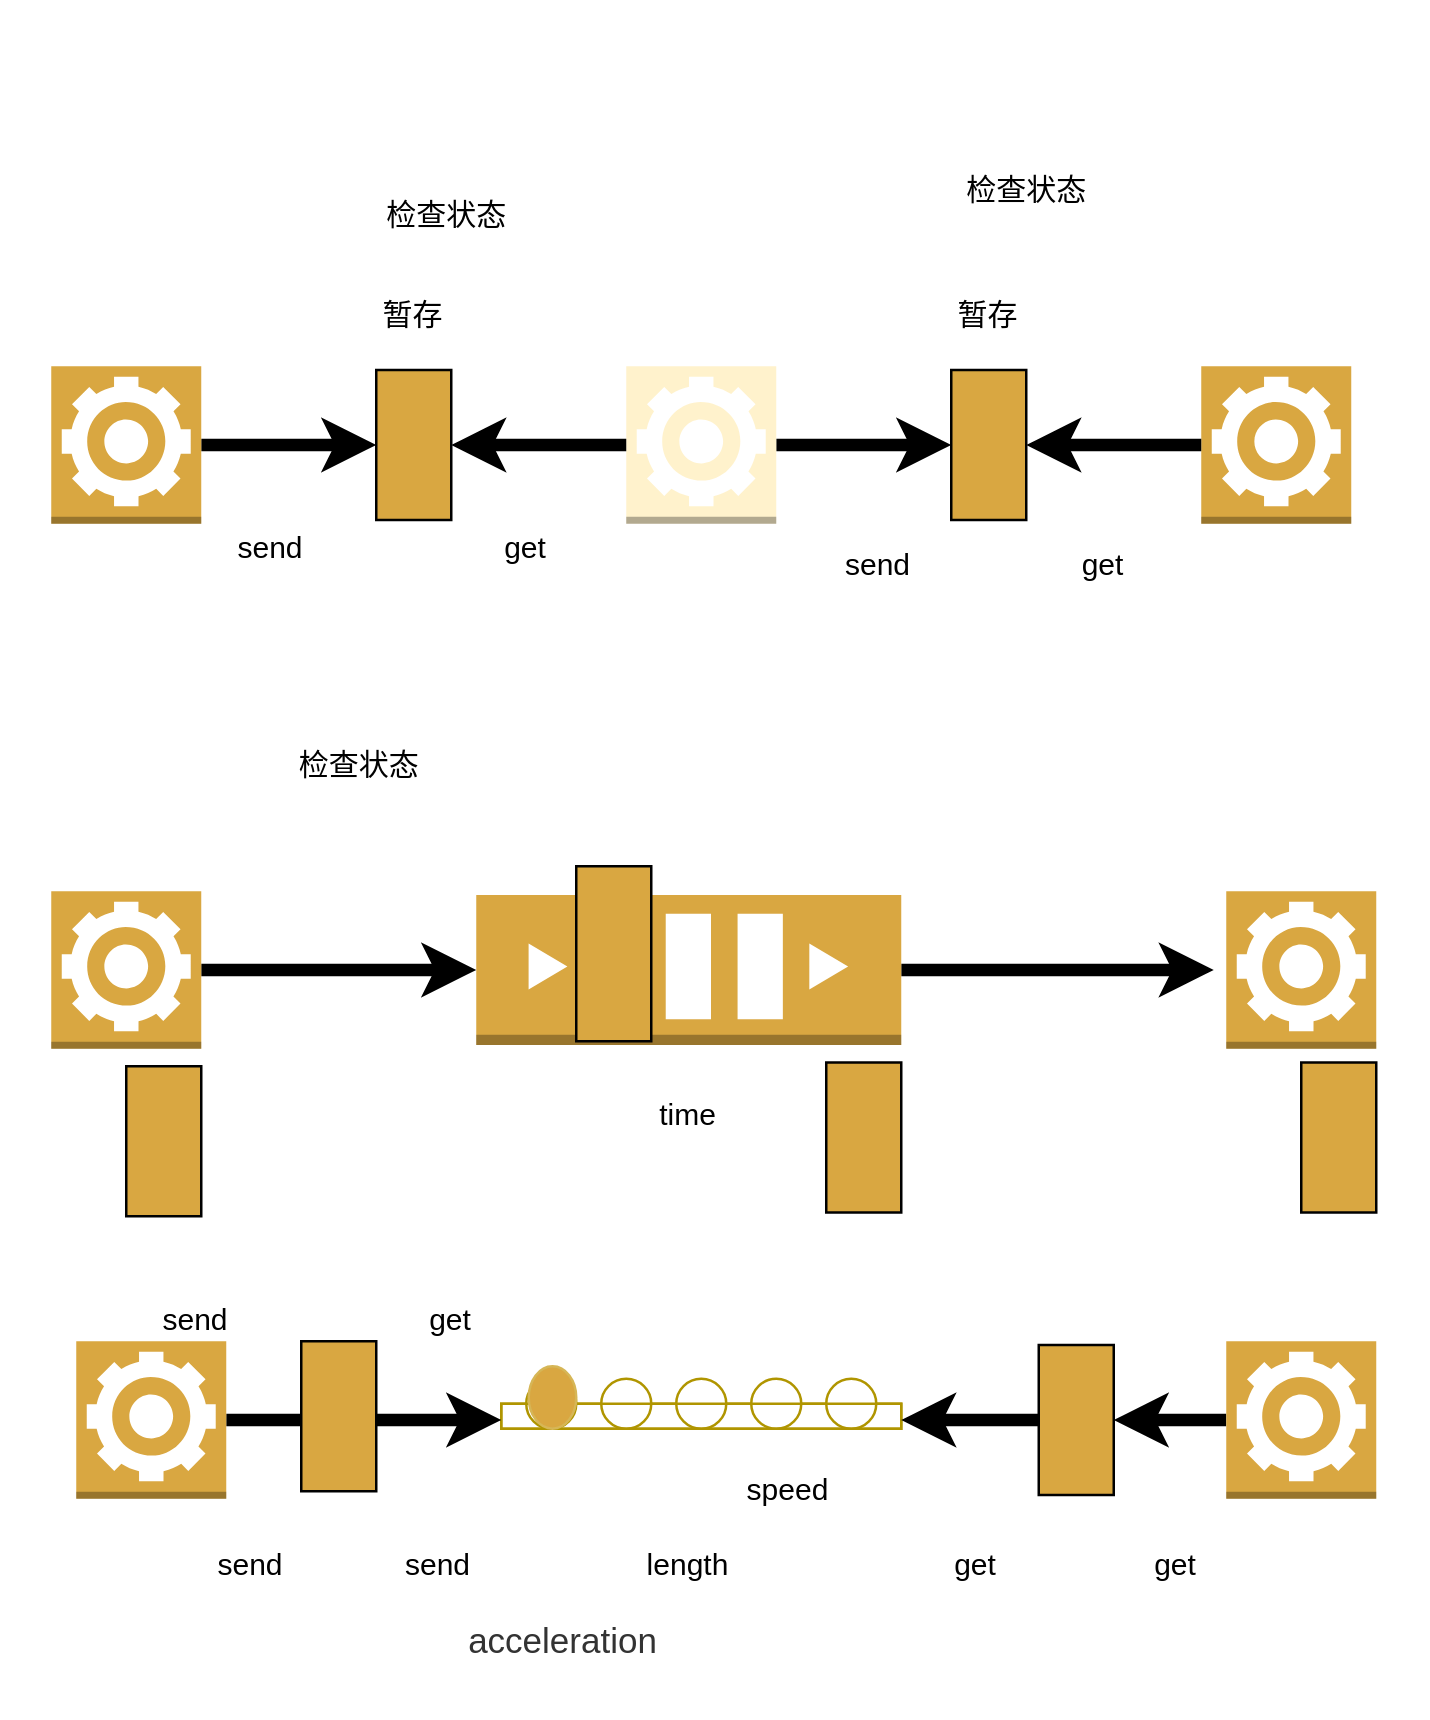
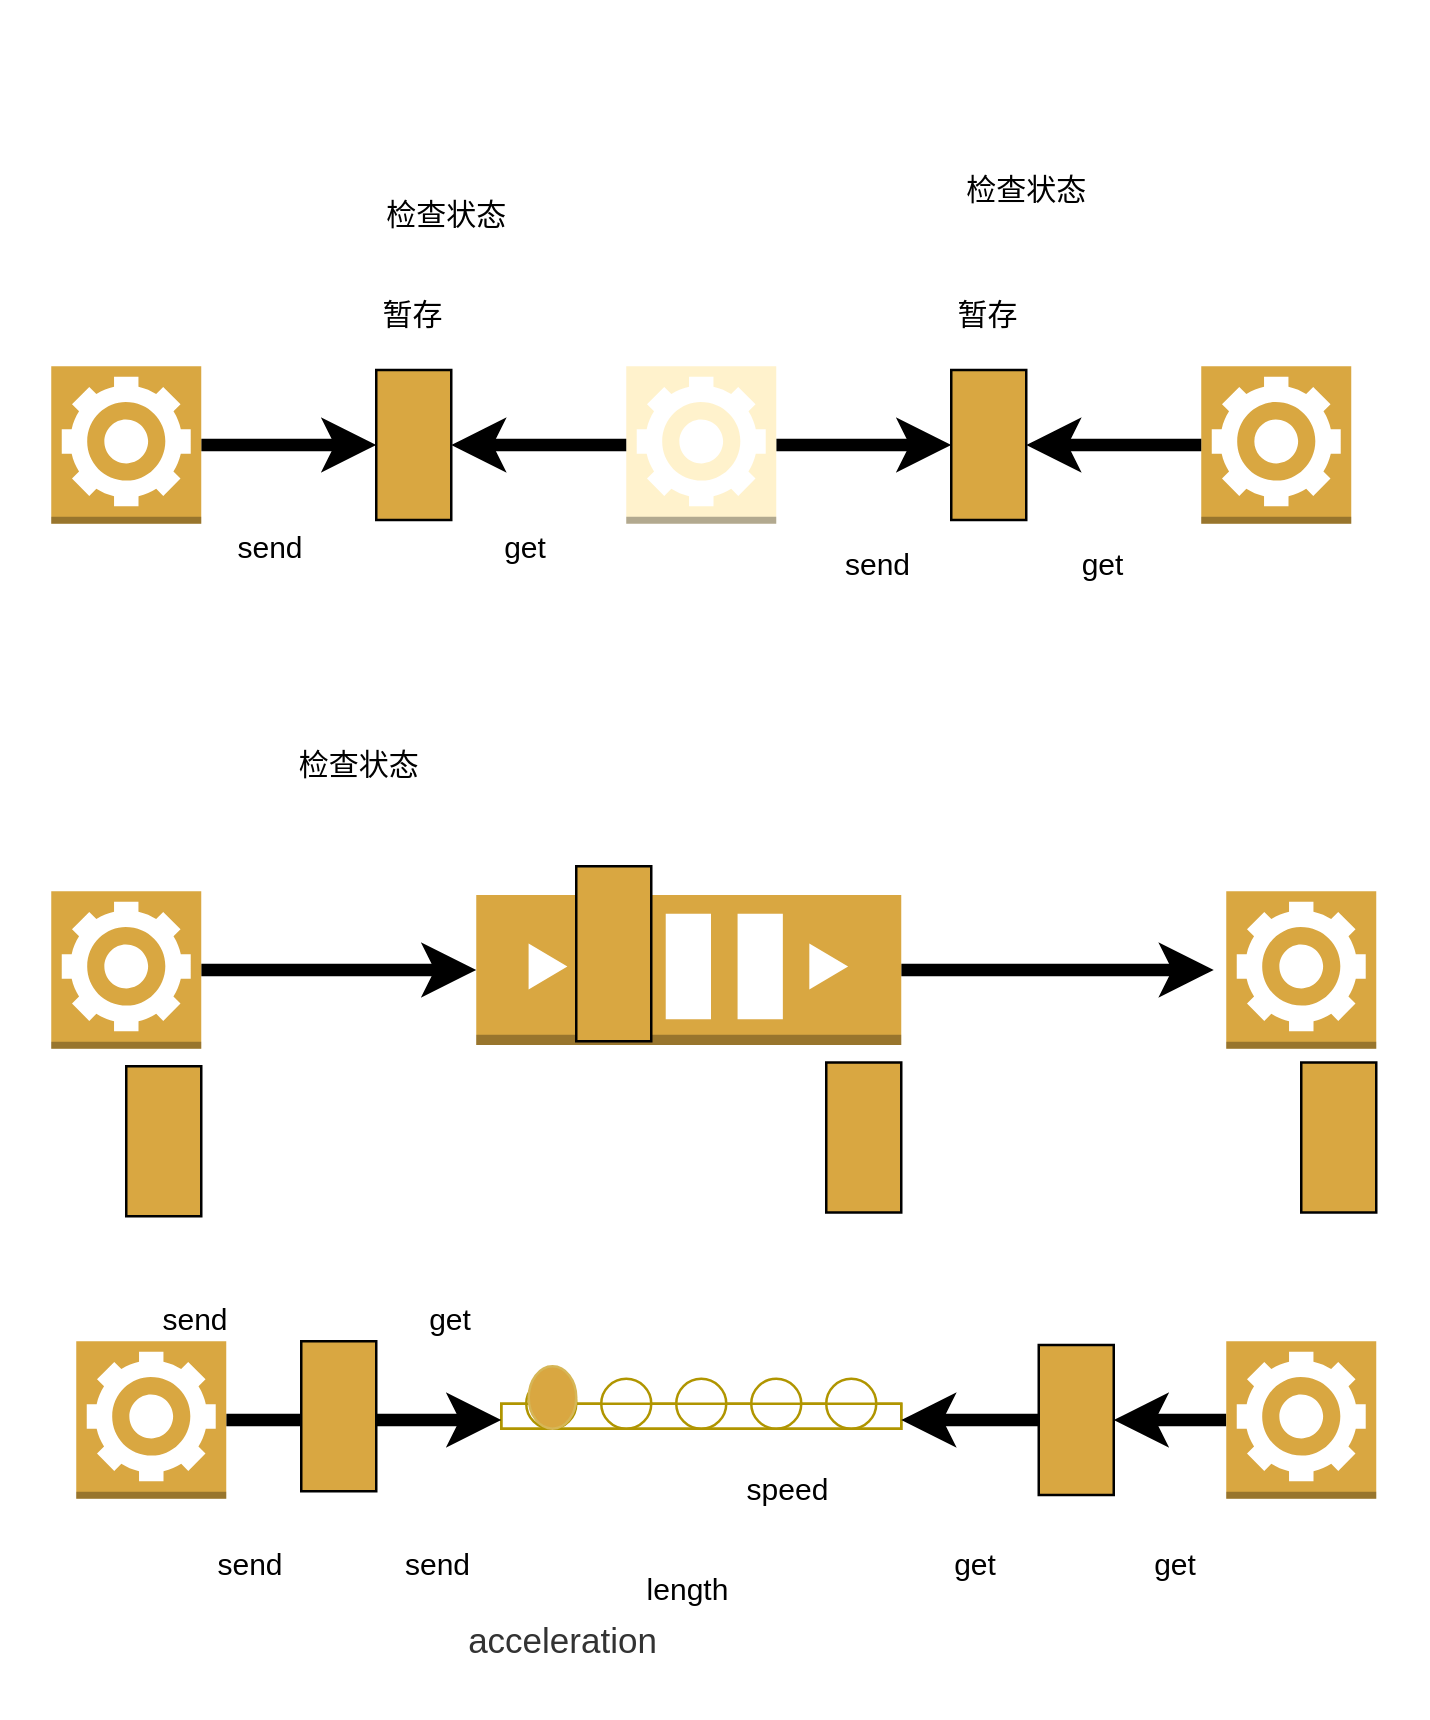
(689, 1116) -> none
(689, 1566) -> (689, 1591)
